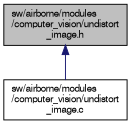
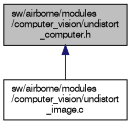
(65, 25) -> (65, 25)
